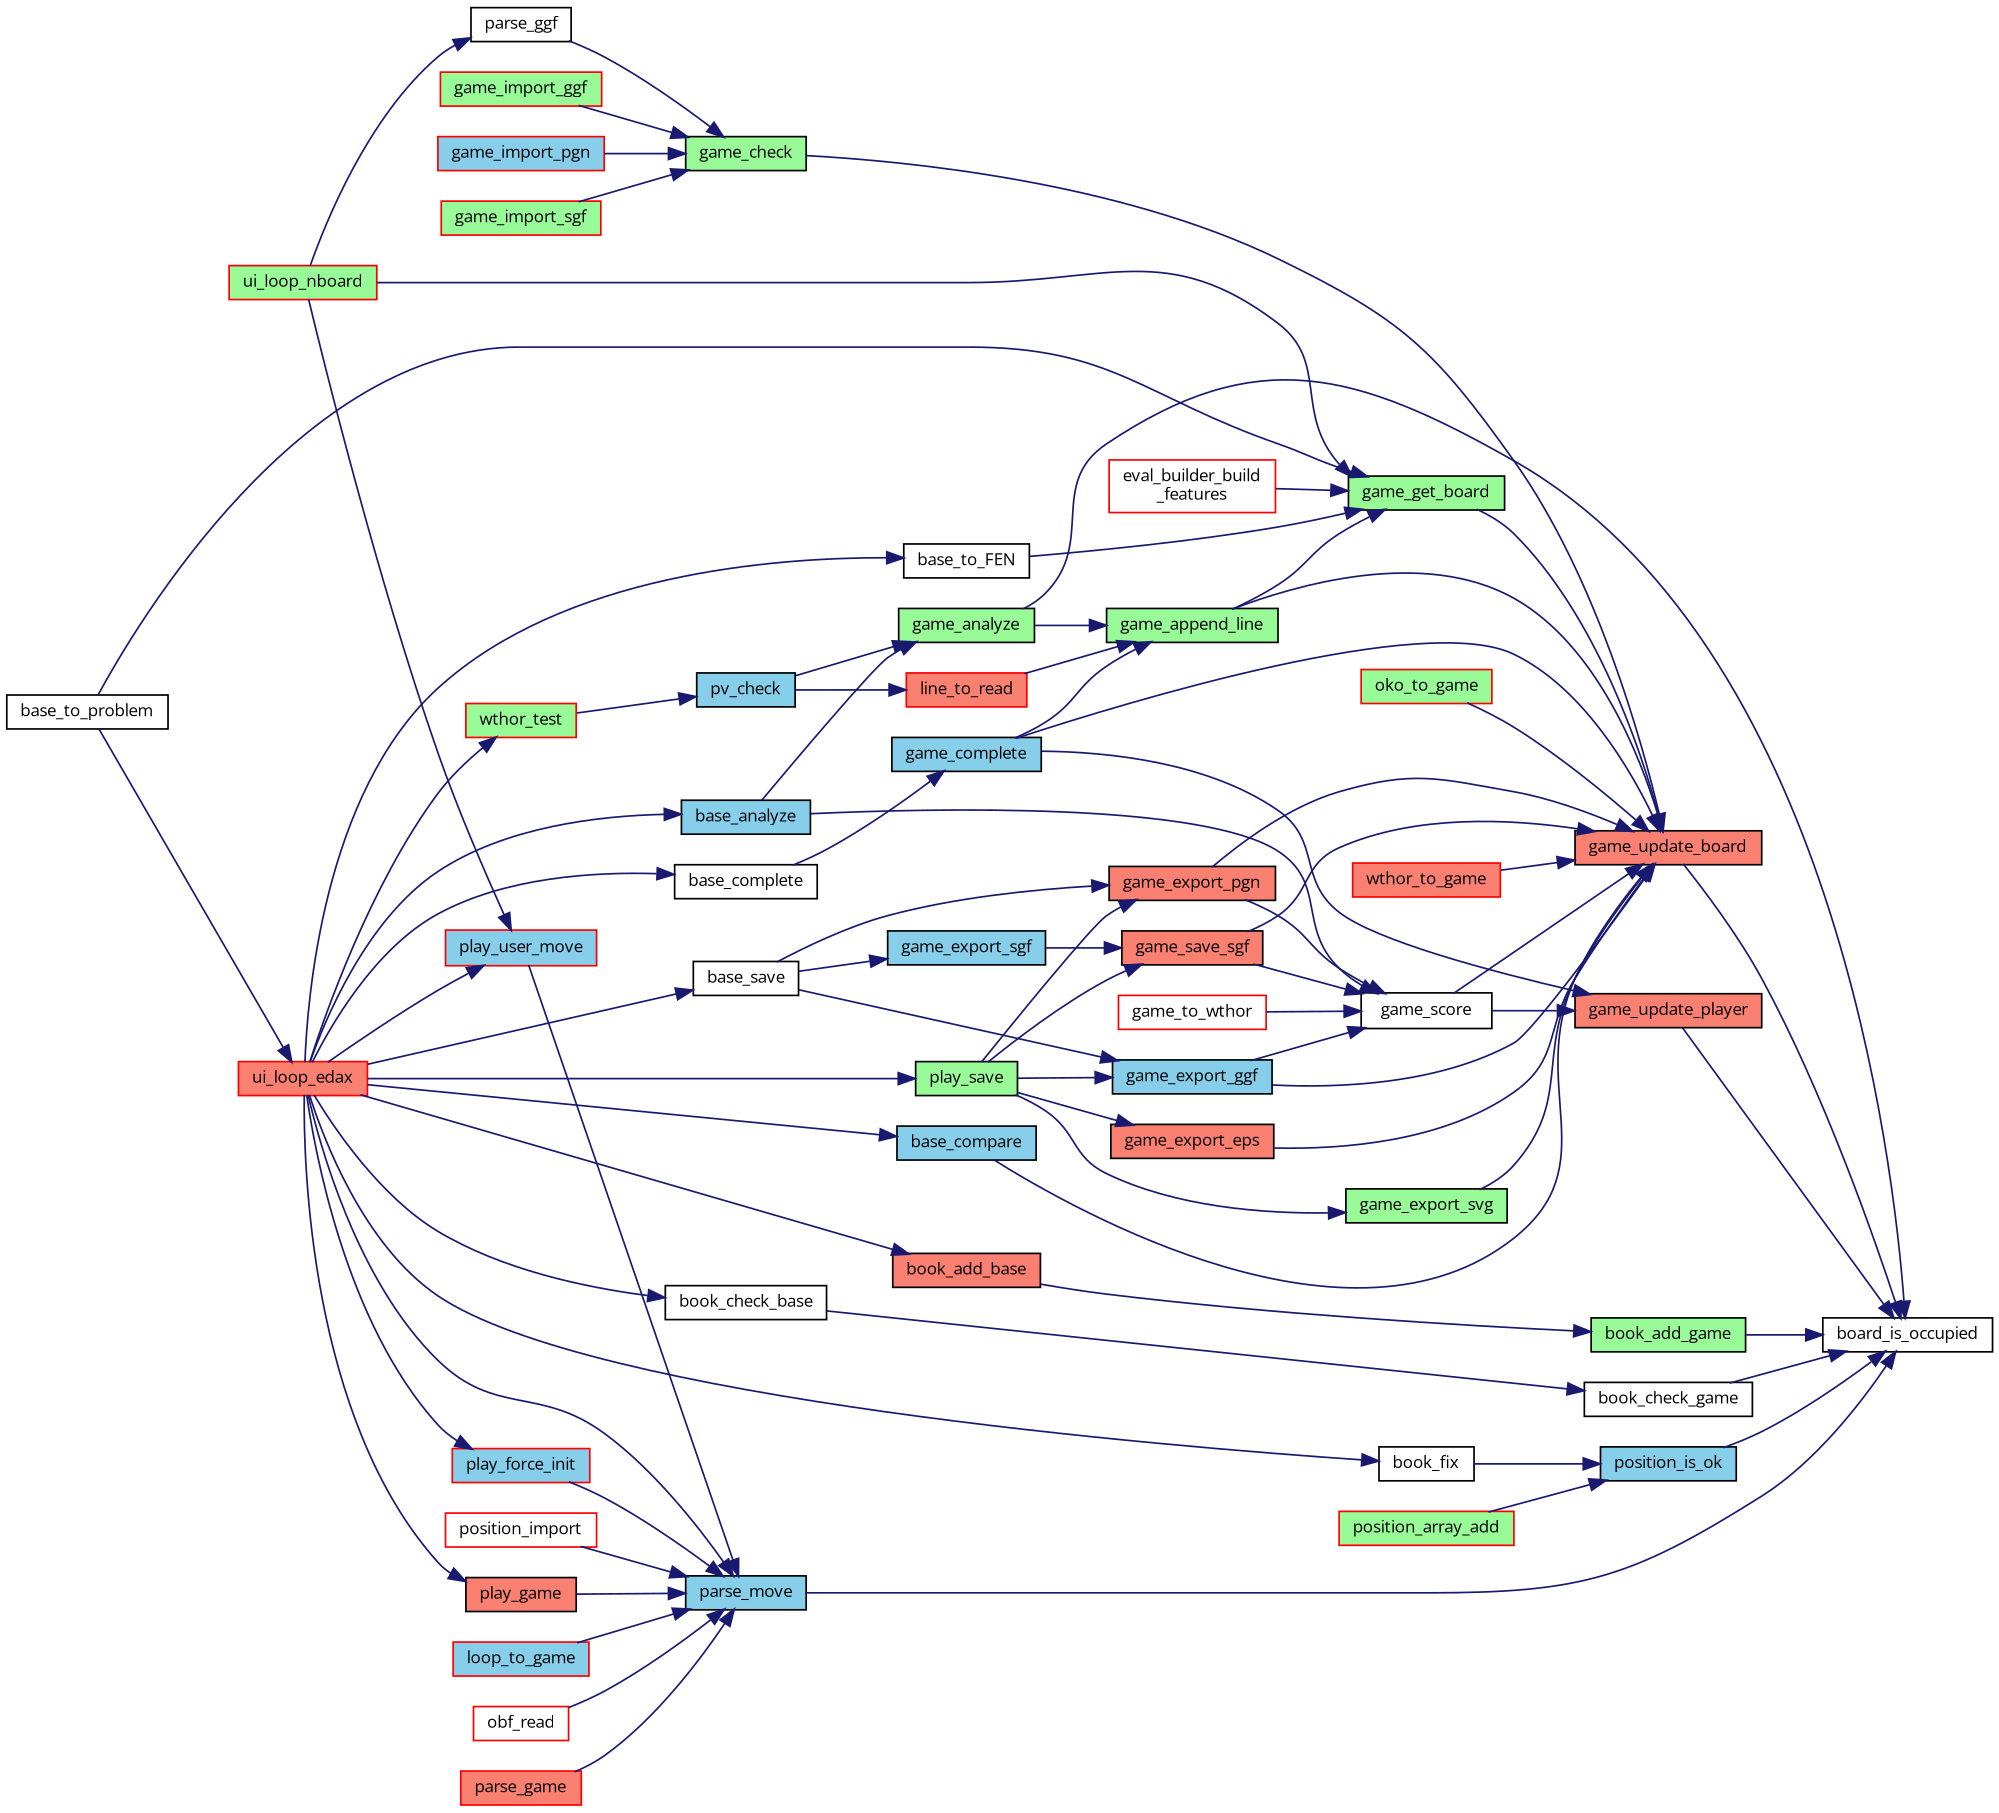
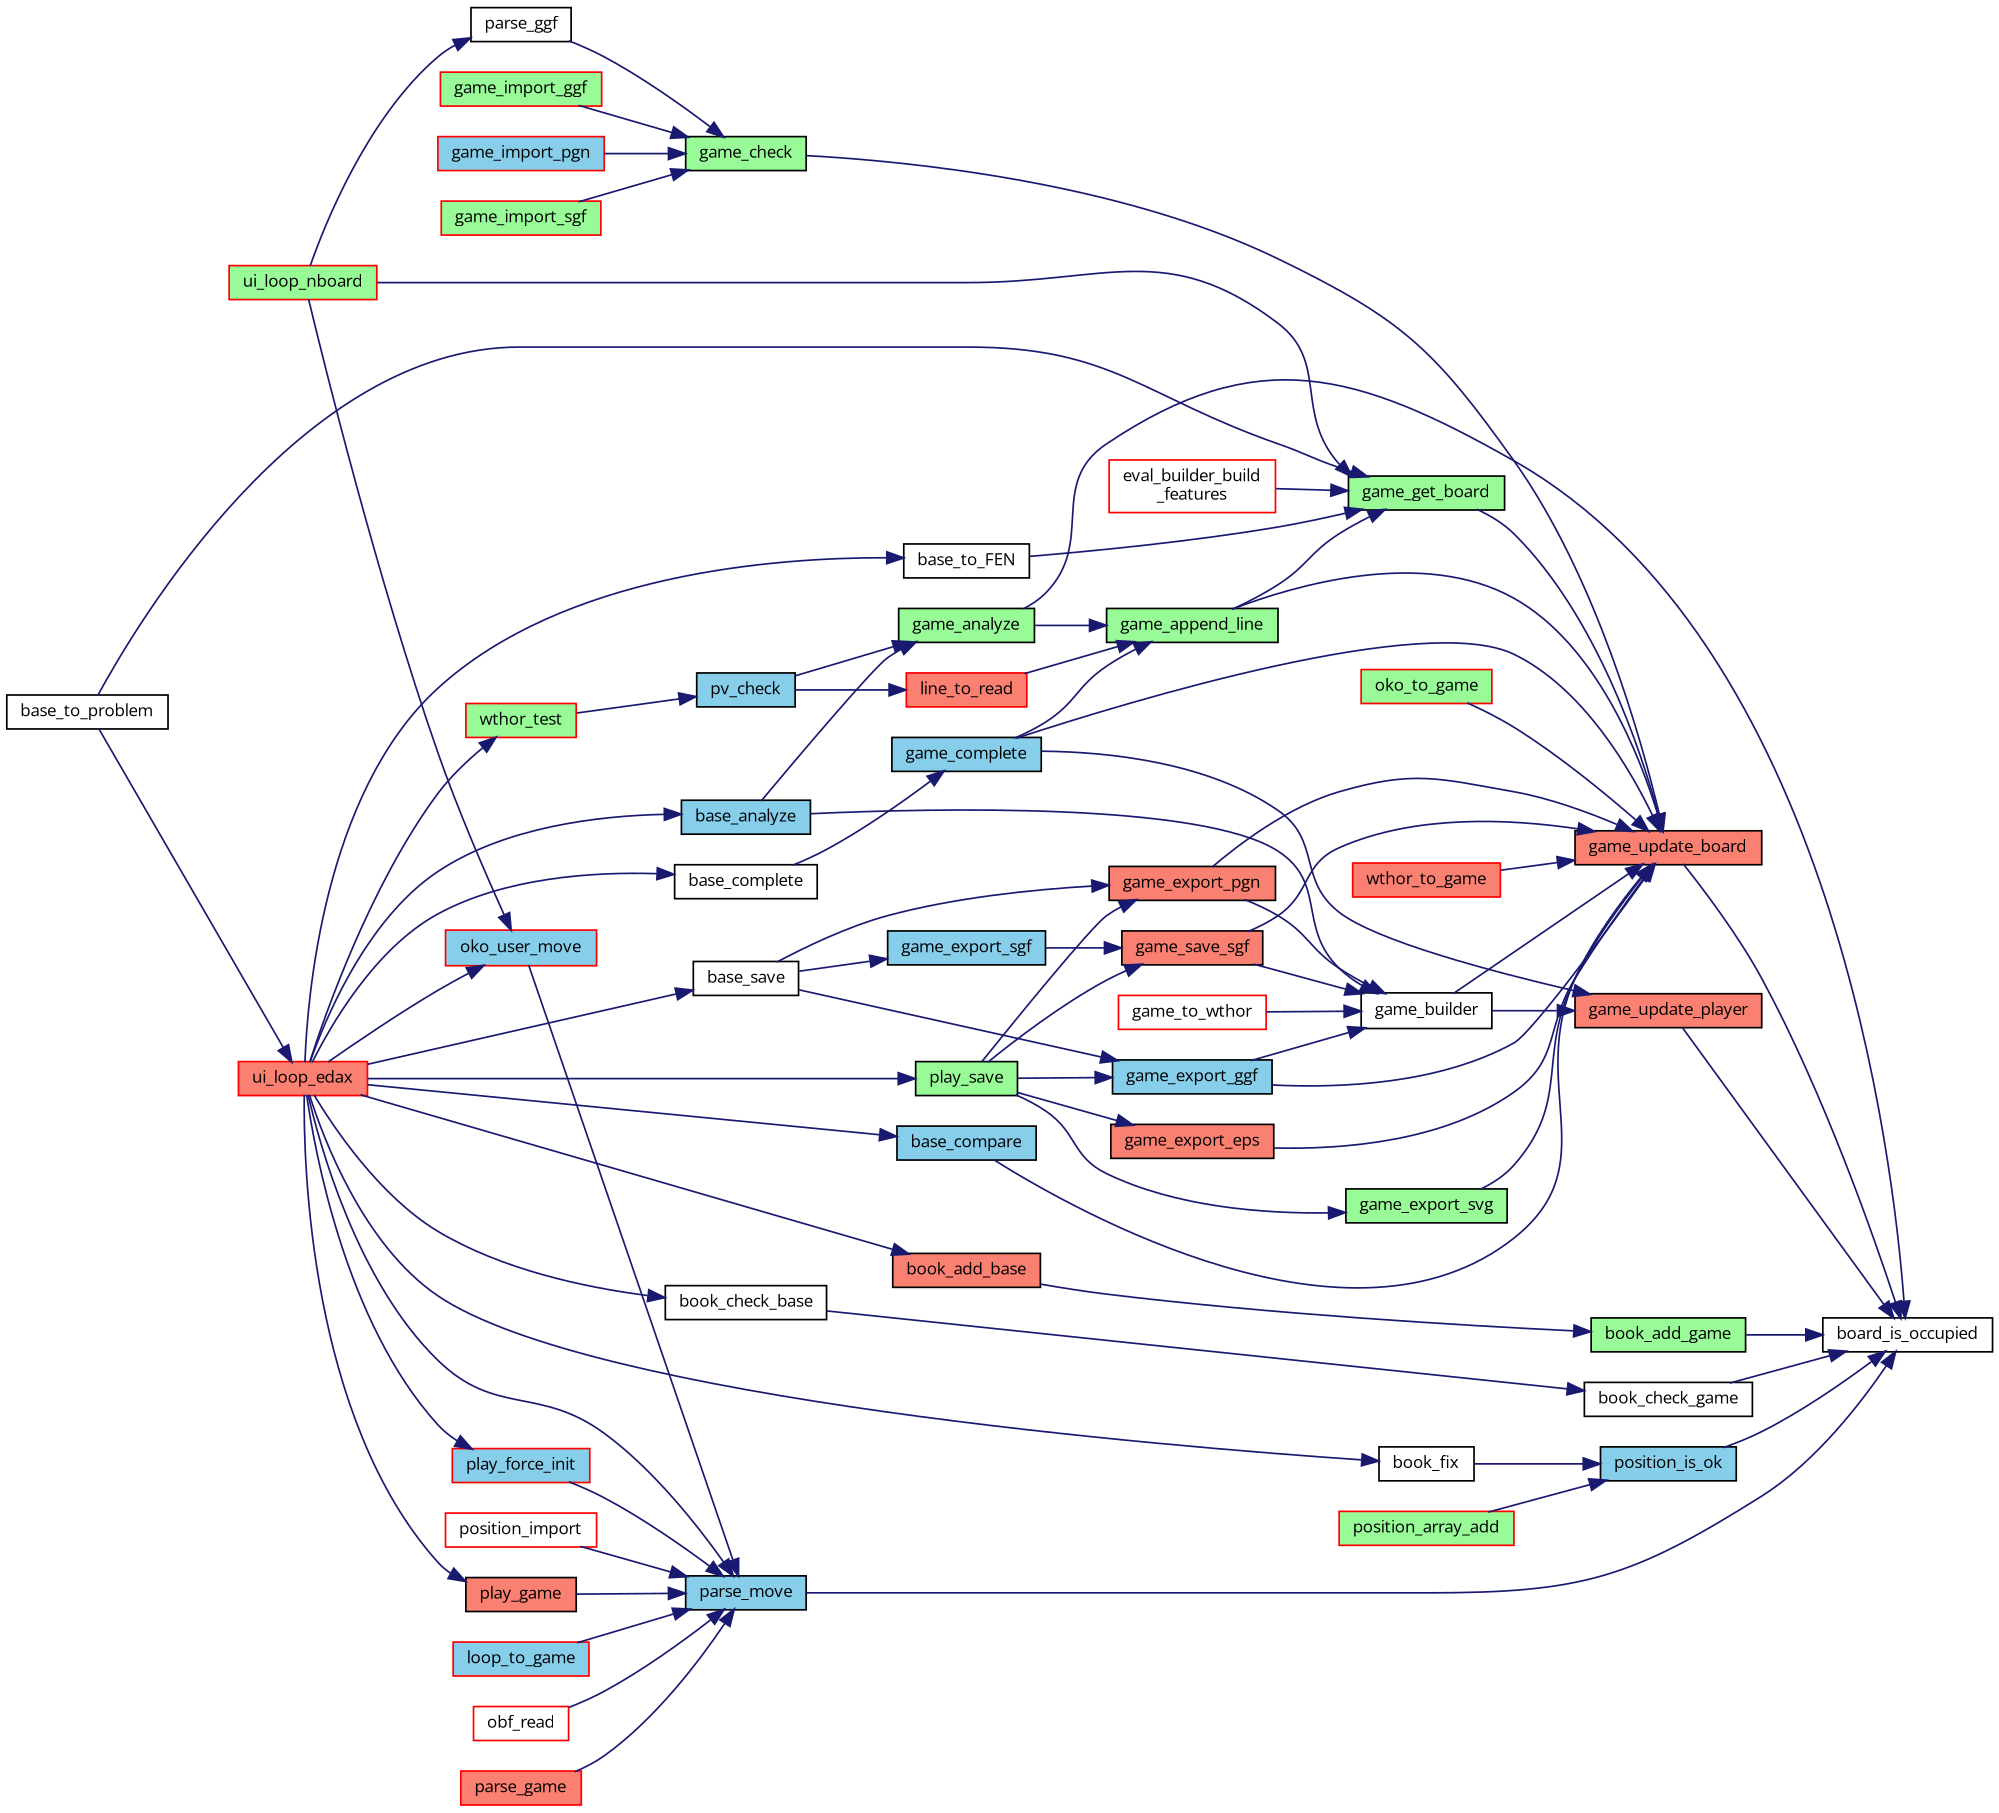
(521, 948) -> (521, 948)
(1427, 1011) -> (1427, 1011)
